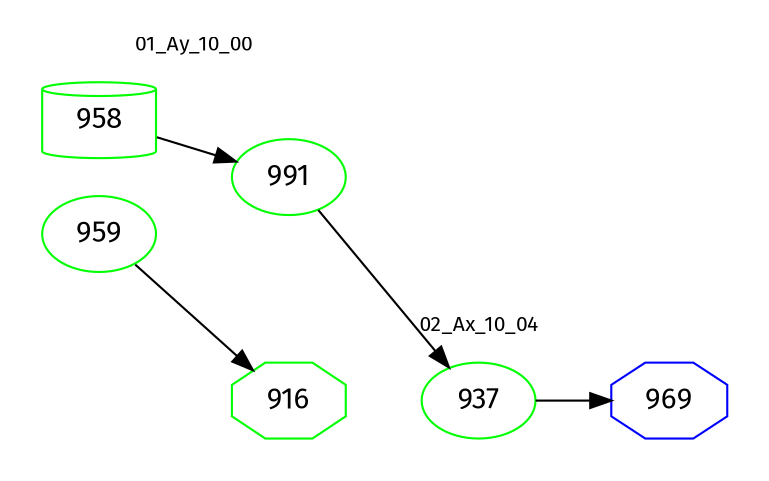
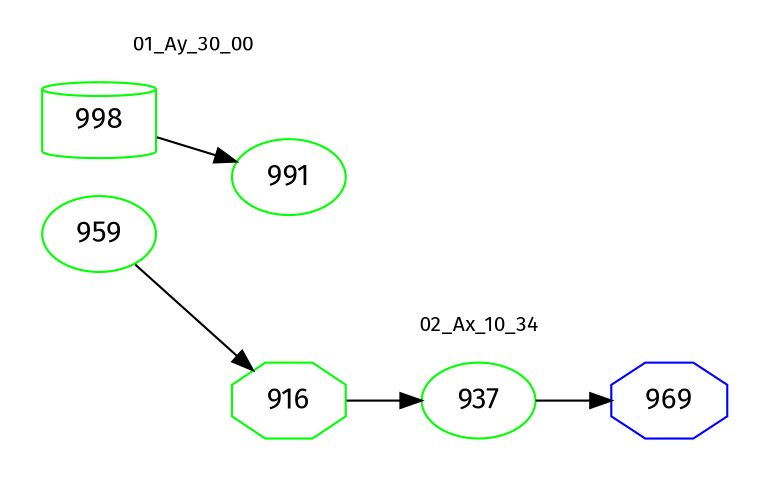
(194, 45) -> (194, 45)
(99, 120) -> (99, 120)
(377, 280) -> (373, 401)
(480, 326) -> (480, 326)
